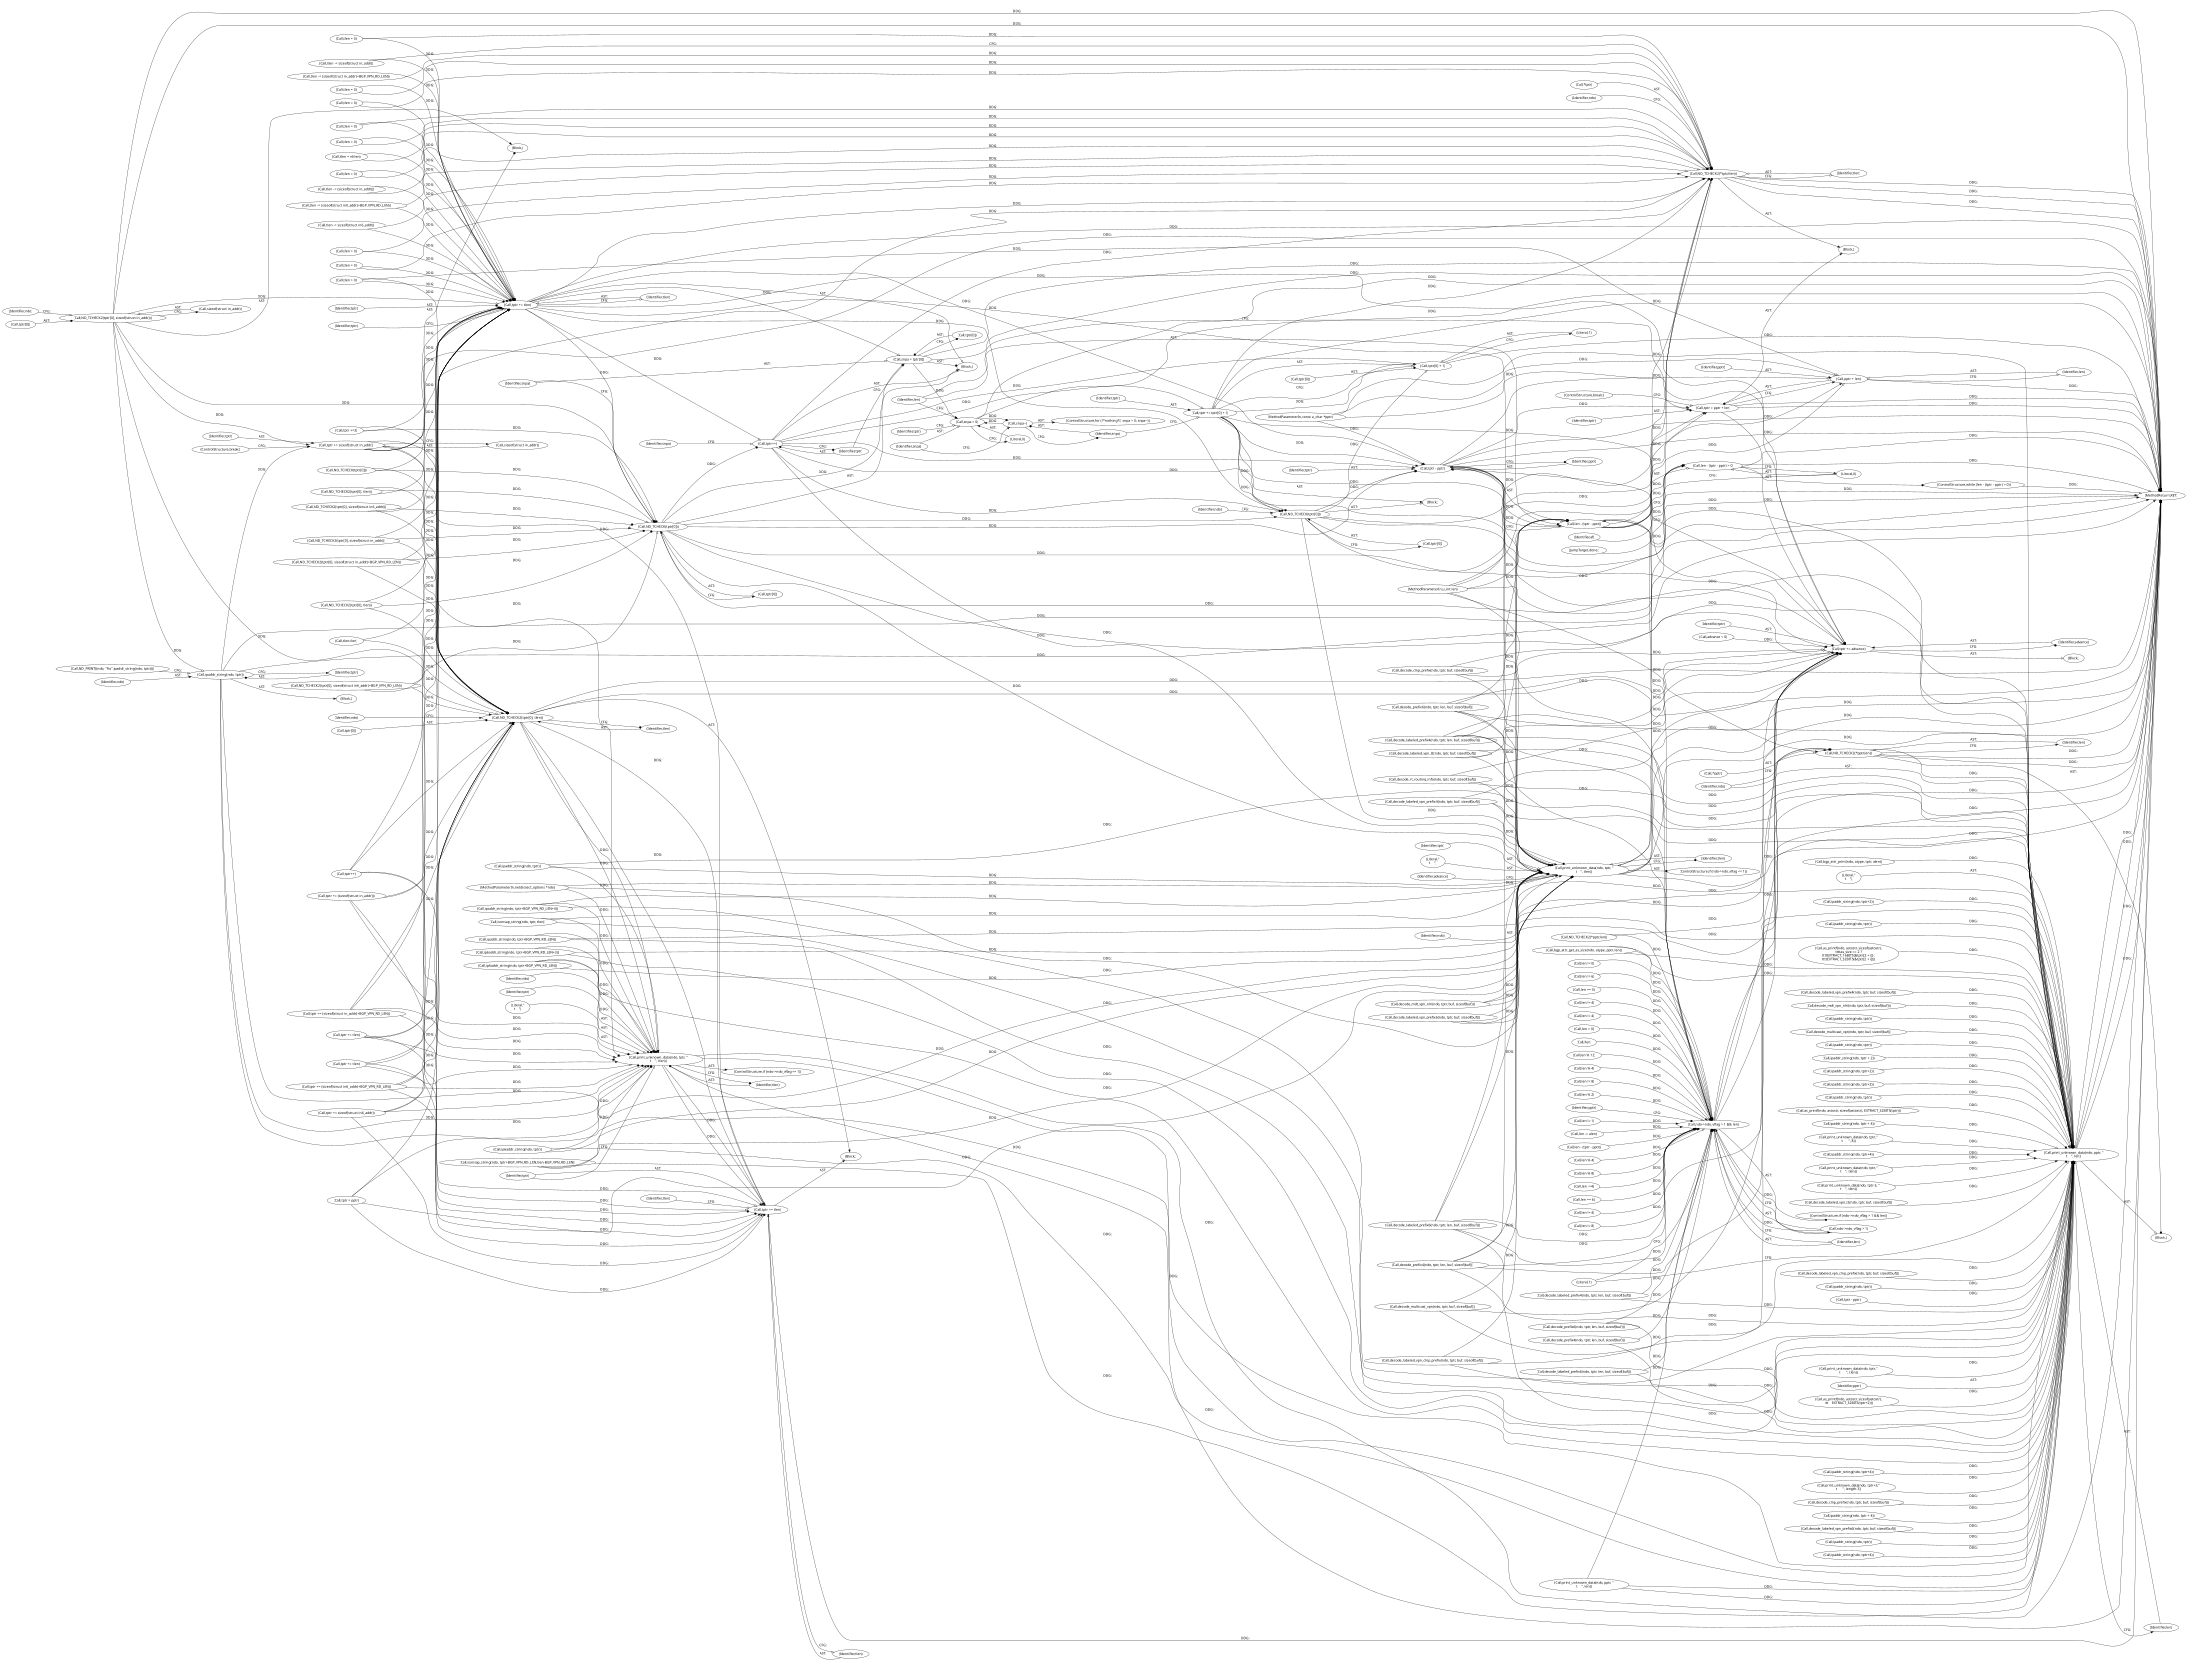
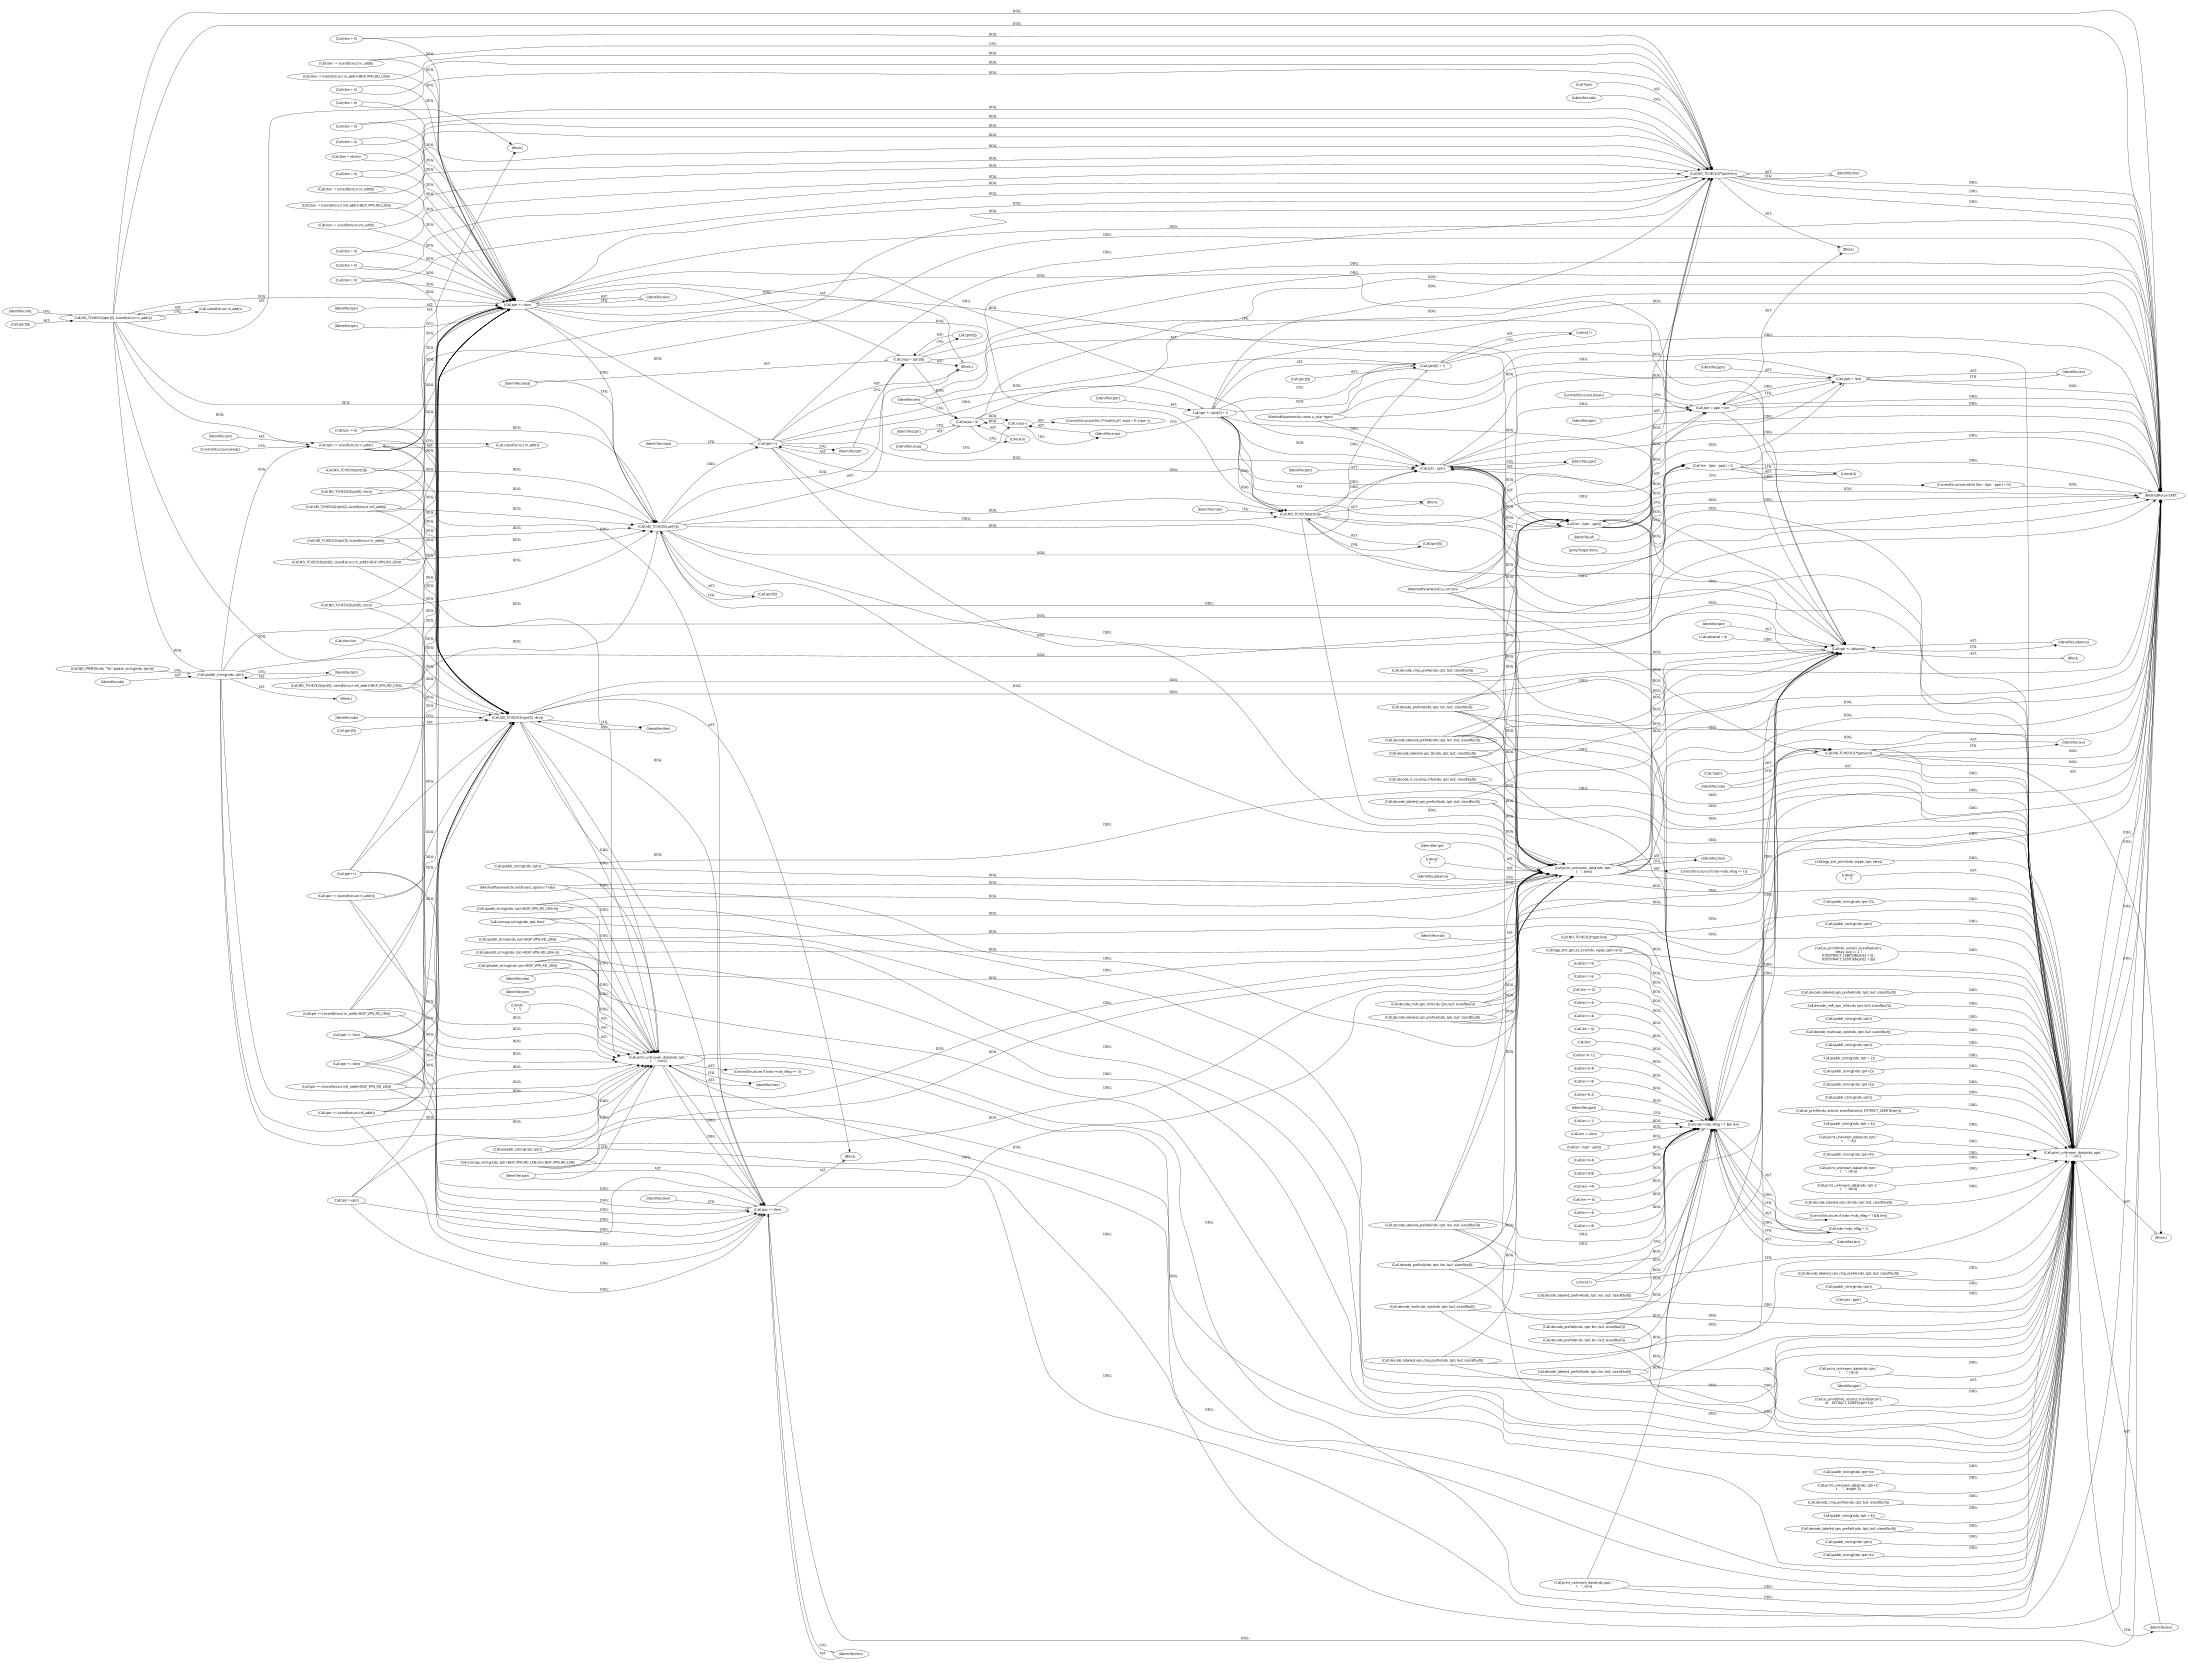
(1041, 160) -> (1041, 160)
(1112, 249) -> (1024, 195)
(1769, 387) -> (1769, 387)
(1769, 477) -> (1769, 477)
